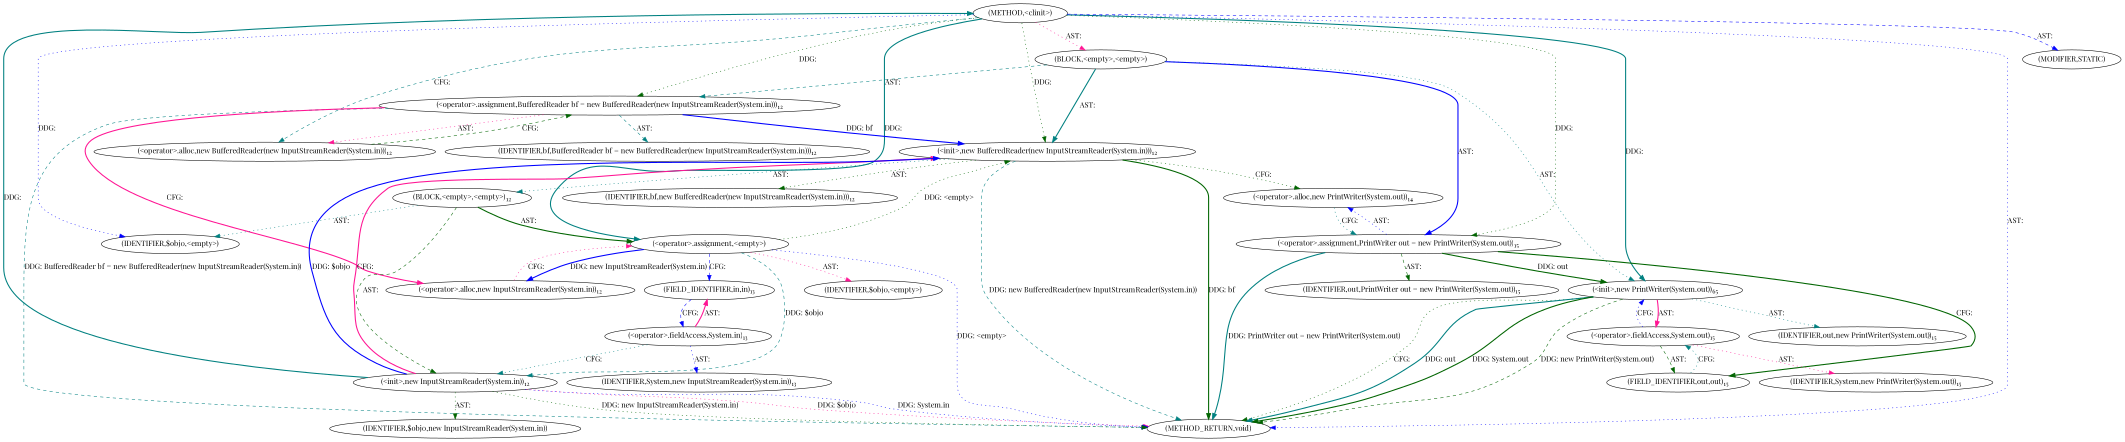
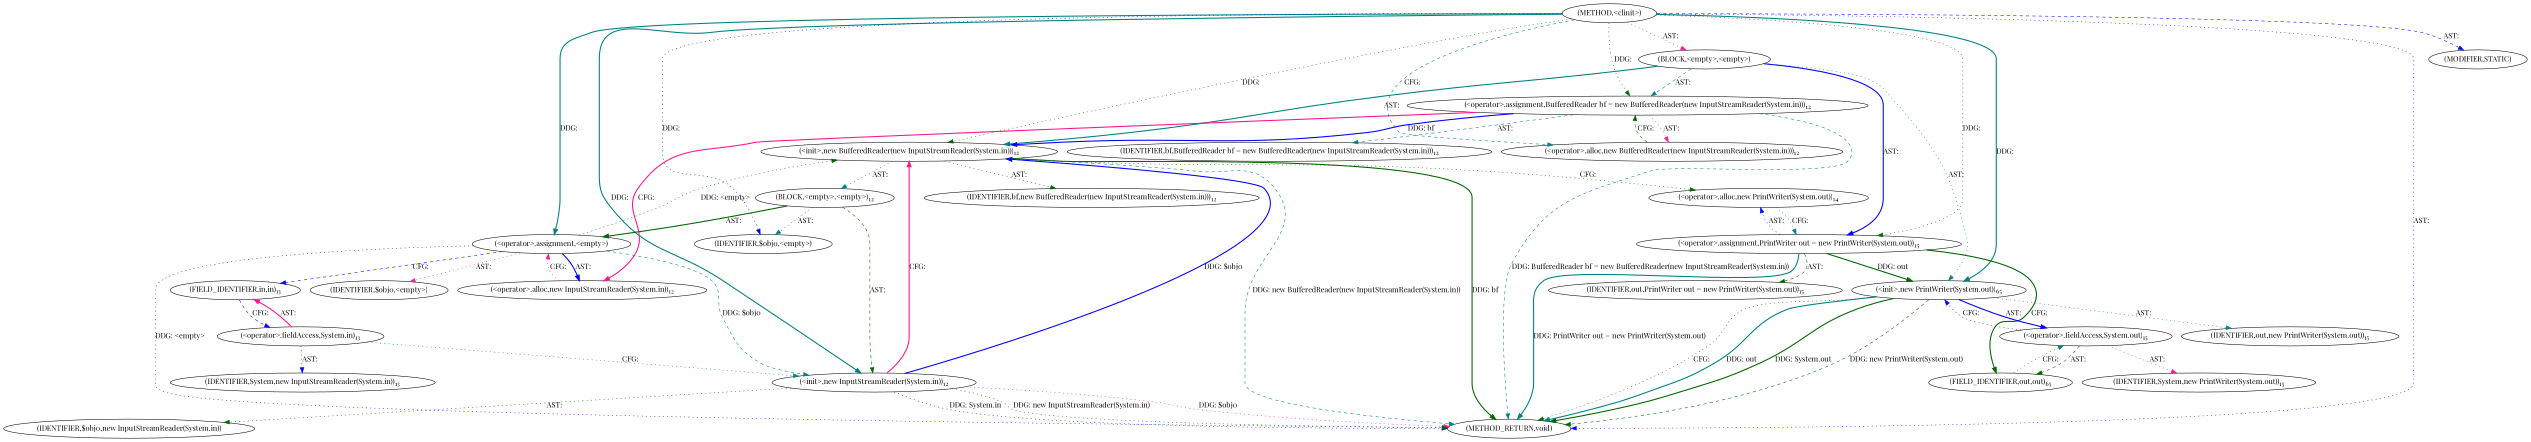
(178, 32) -> (812, 27)
(639, 267) -> (584, 267)
(1658, 311) -> (1999, 315)
(1726, 382) -> (2049, 382)
